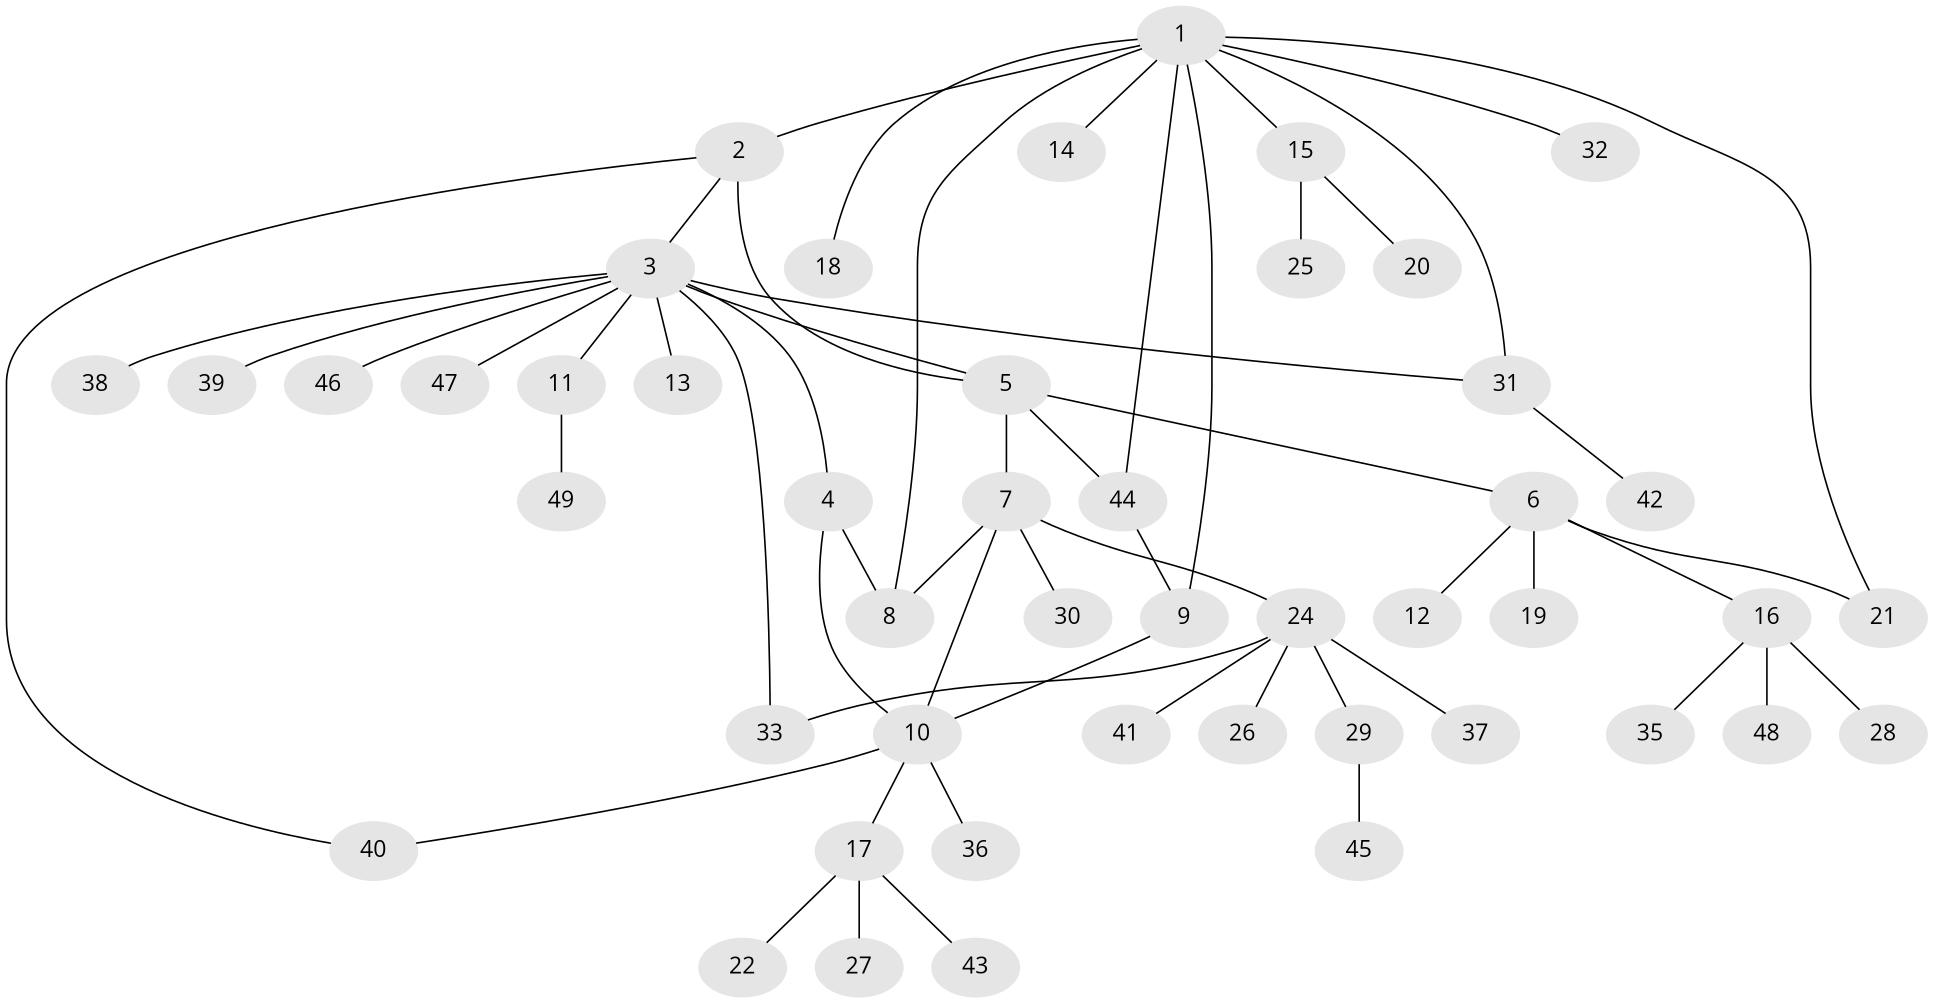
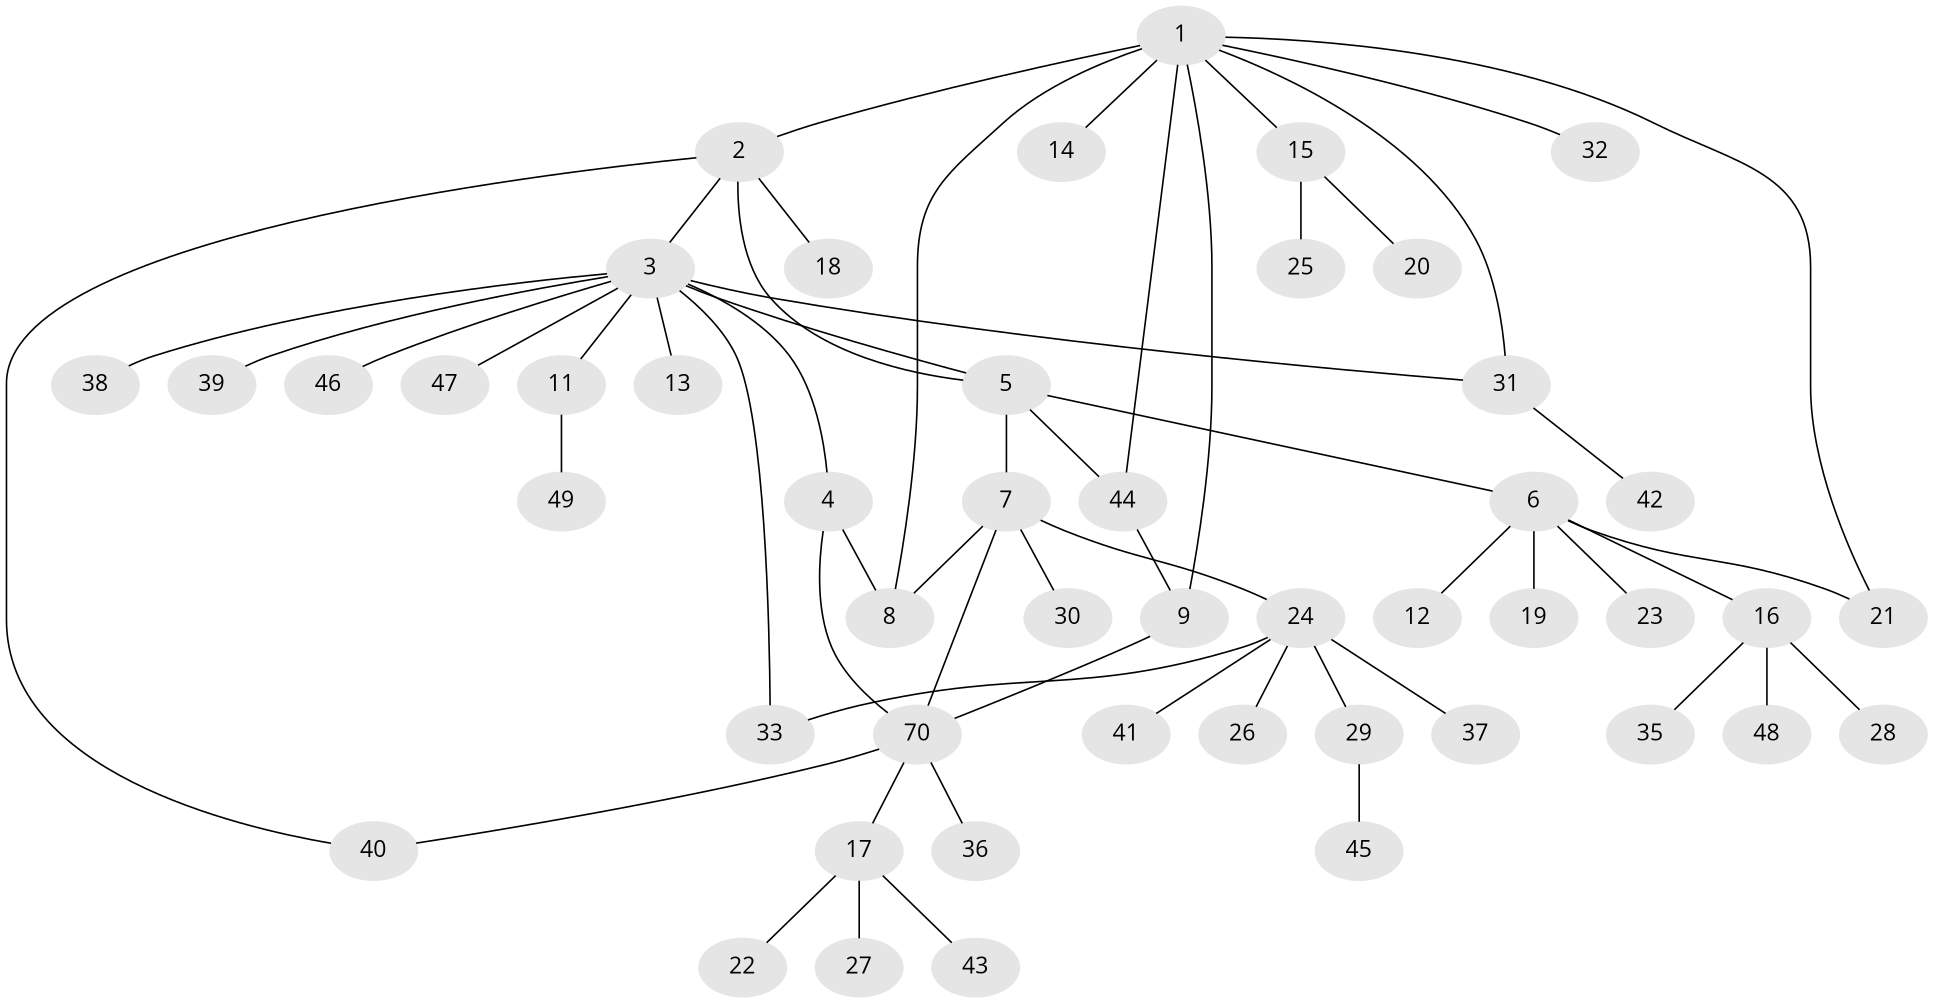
(914, 109) -> (784, 210)
none -> (1650, 618)
(917, 735) -> (917, 735)
